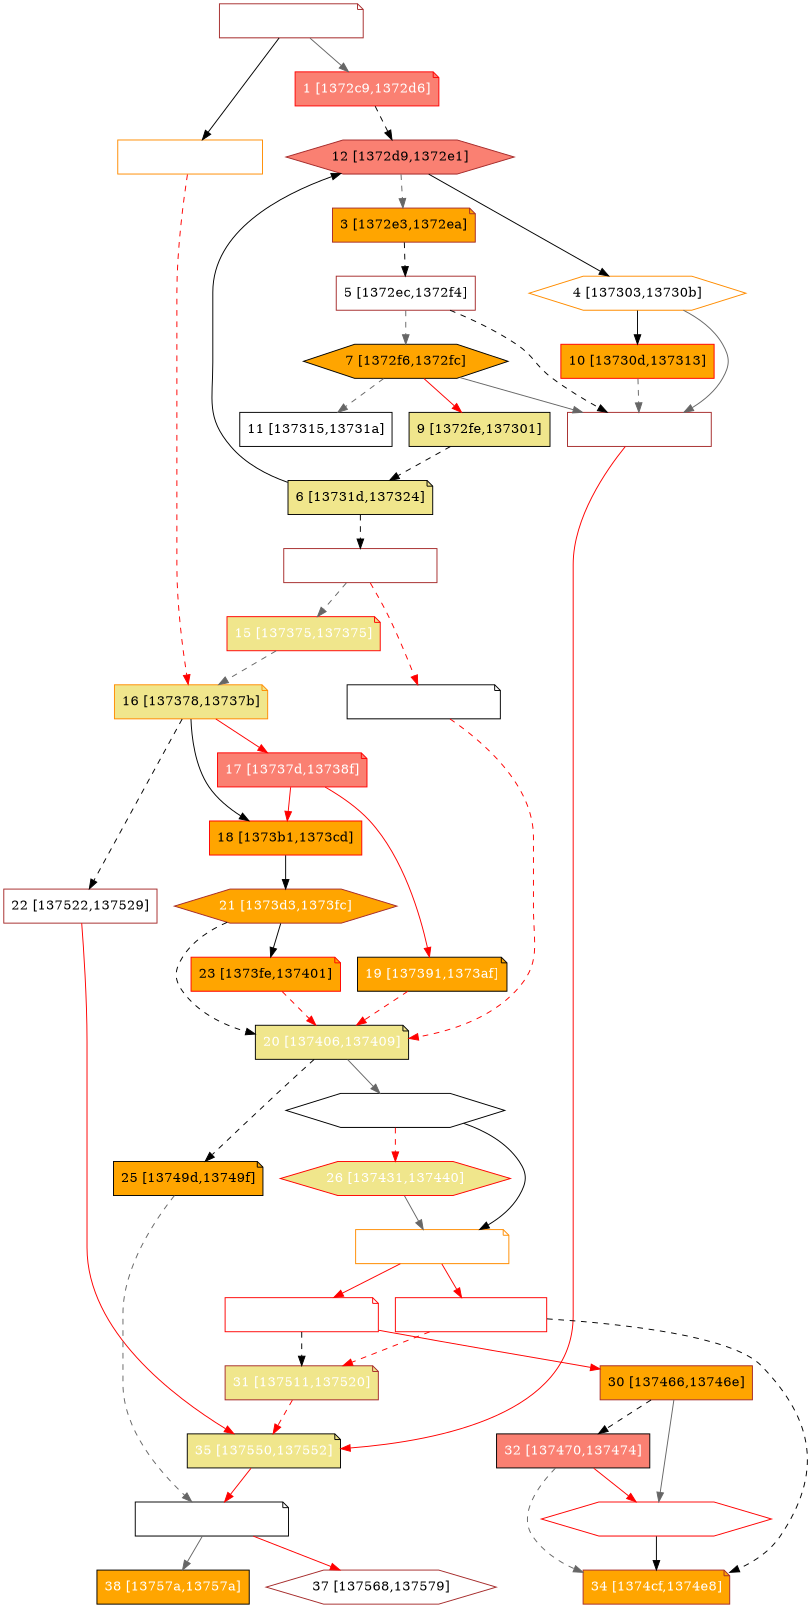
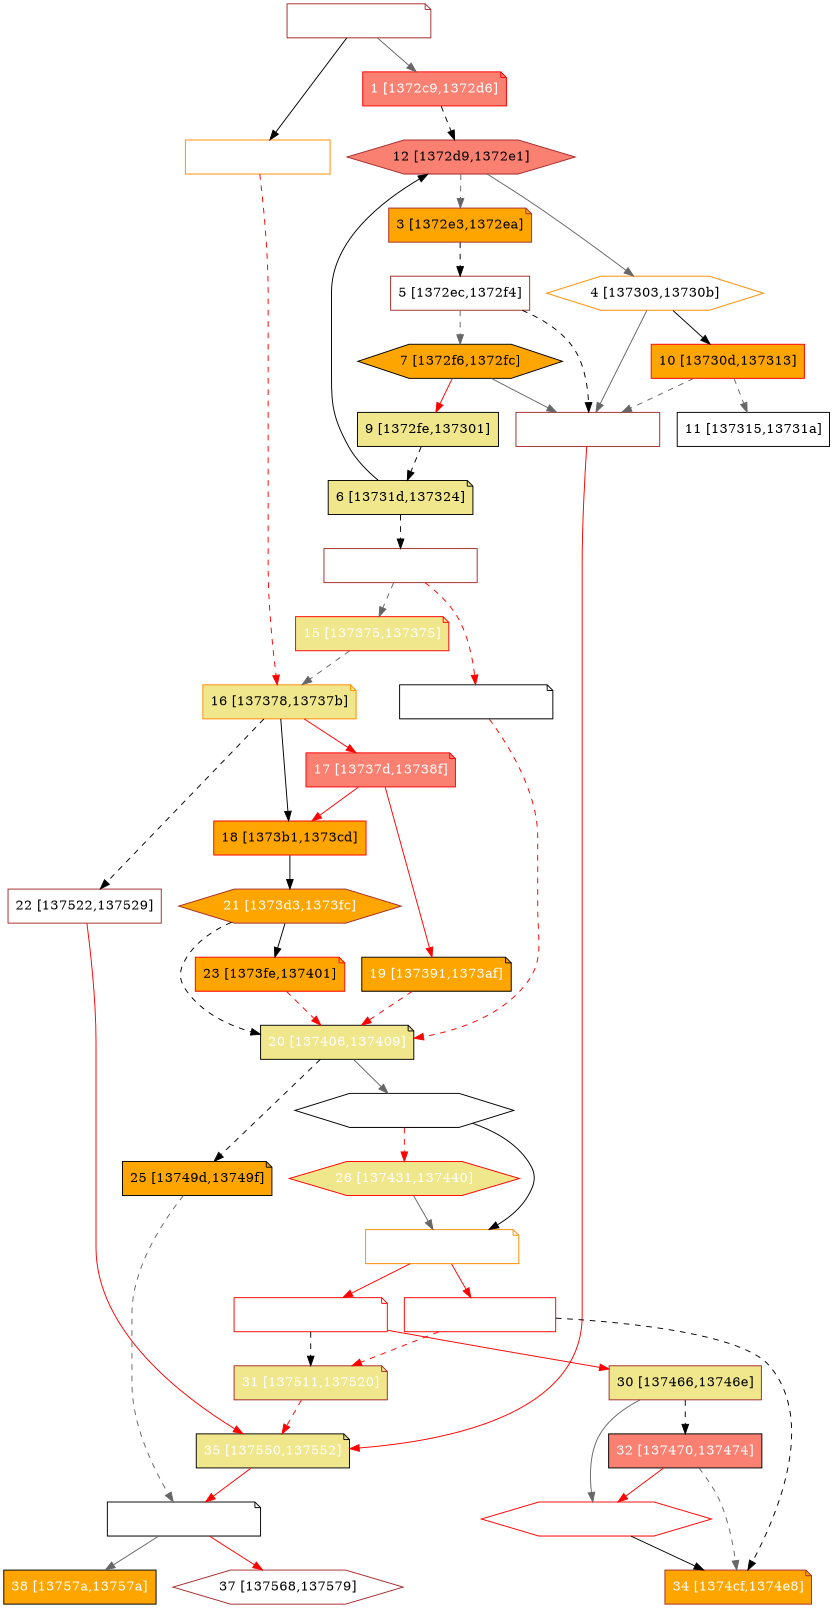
(515, 223) -> (558, 221)
(365, 393) -> (739, 391)
(676, 1383) -> (685, 1383)
